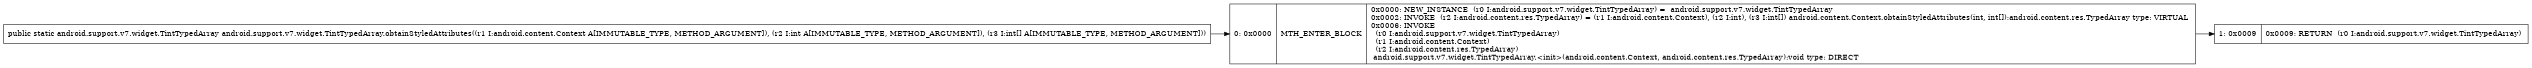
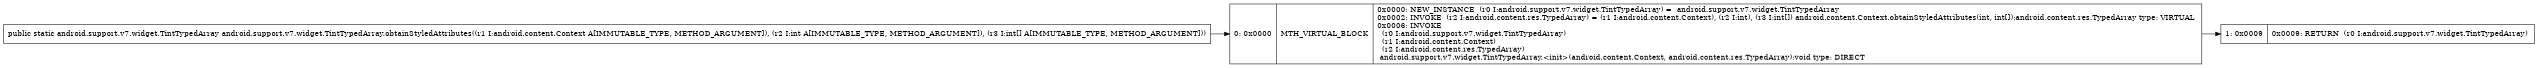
(1322, 34) -> (1325, 34)
